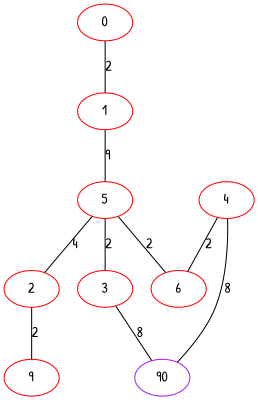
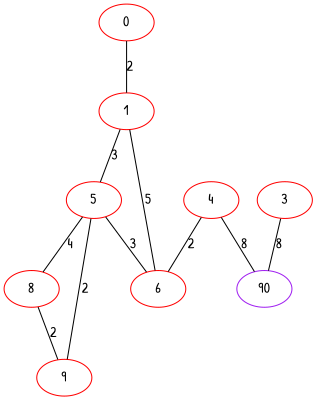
(108, 156) -> (115, 156)
none -> (142, 200)
(105, 244) -> (79, 289)
(150, 244) -> (133, 244)
(32, 289) -> (32, 289)
